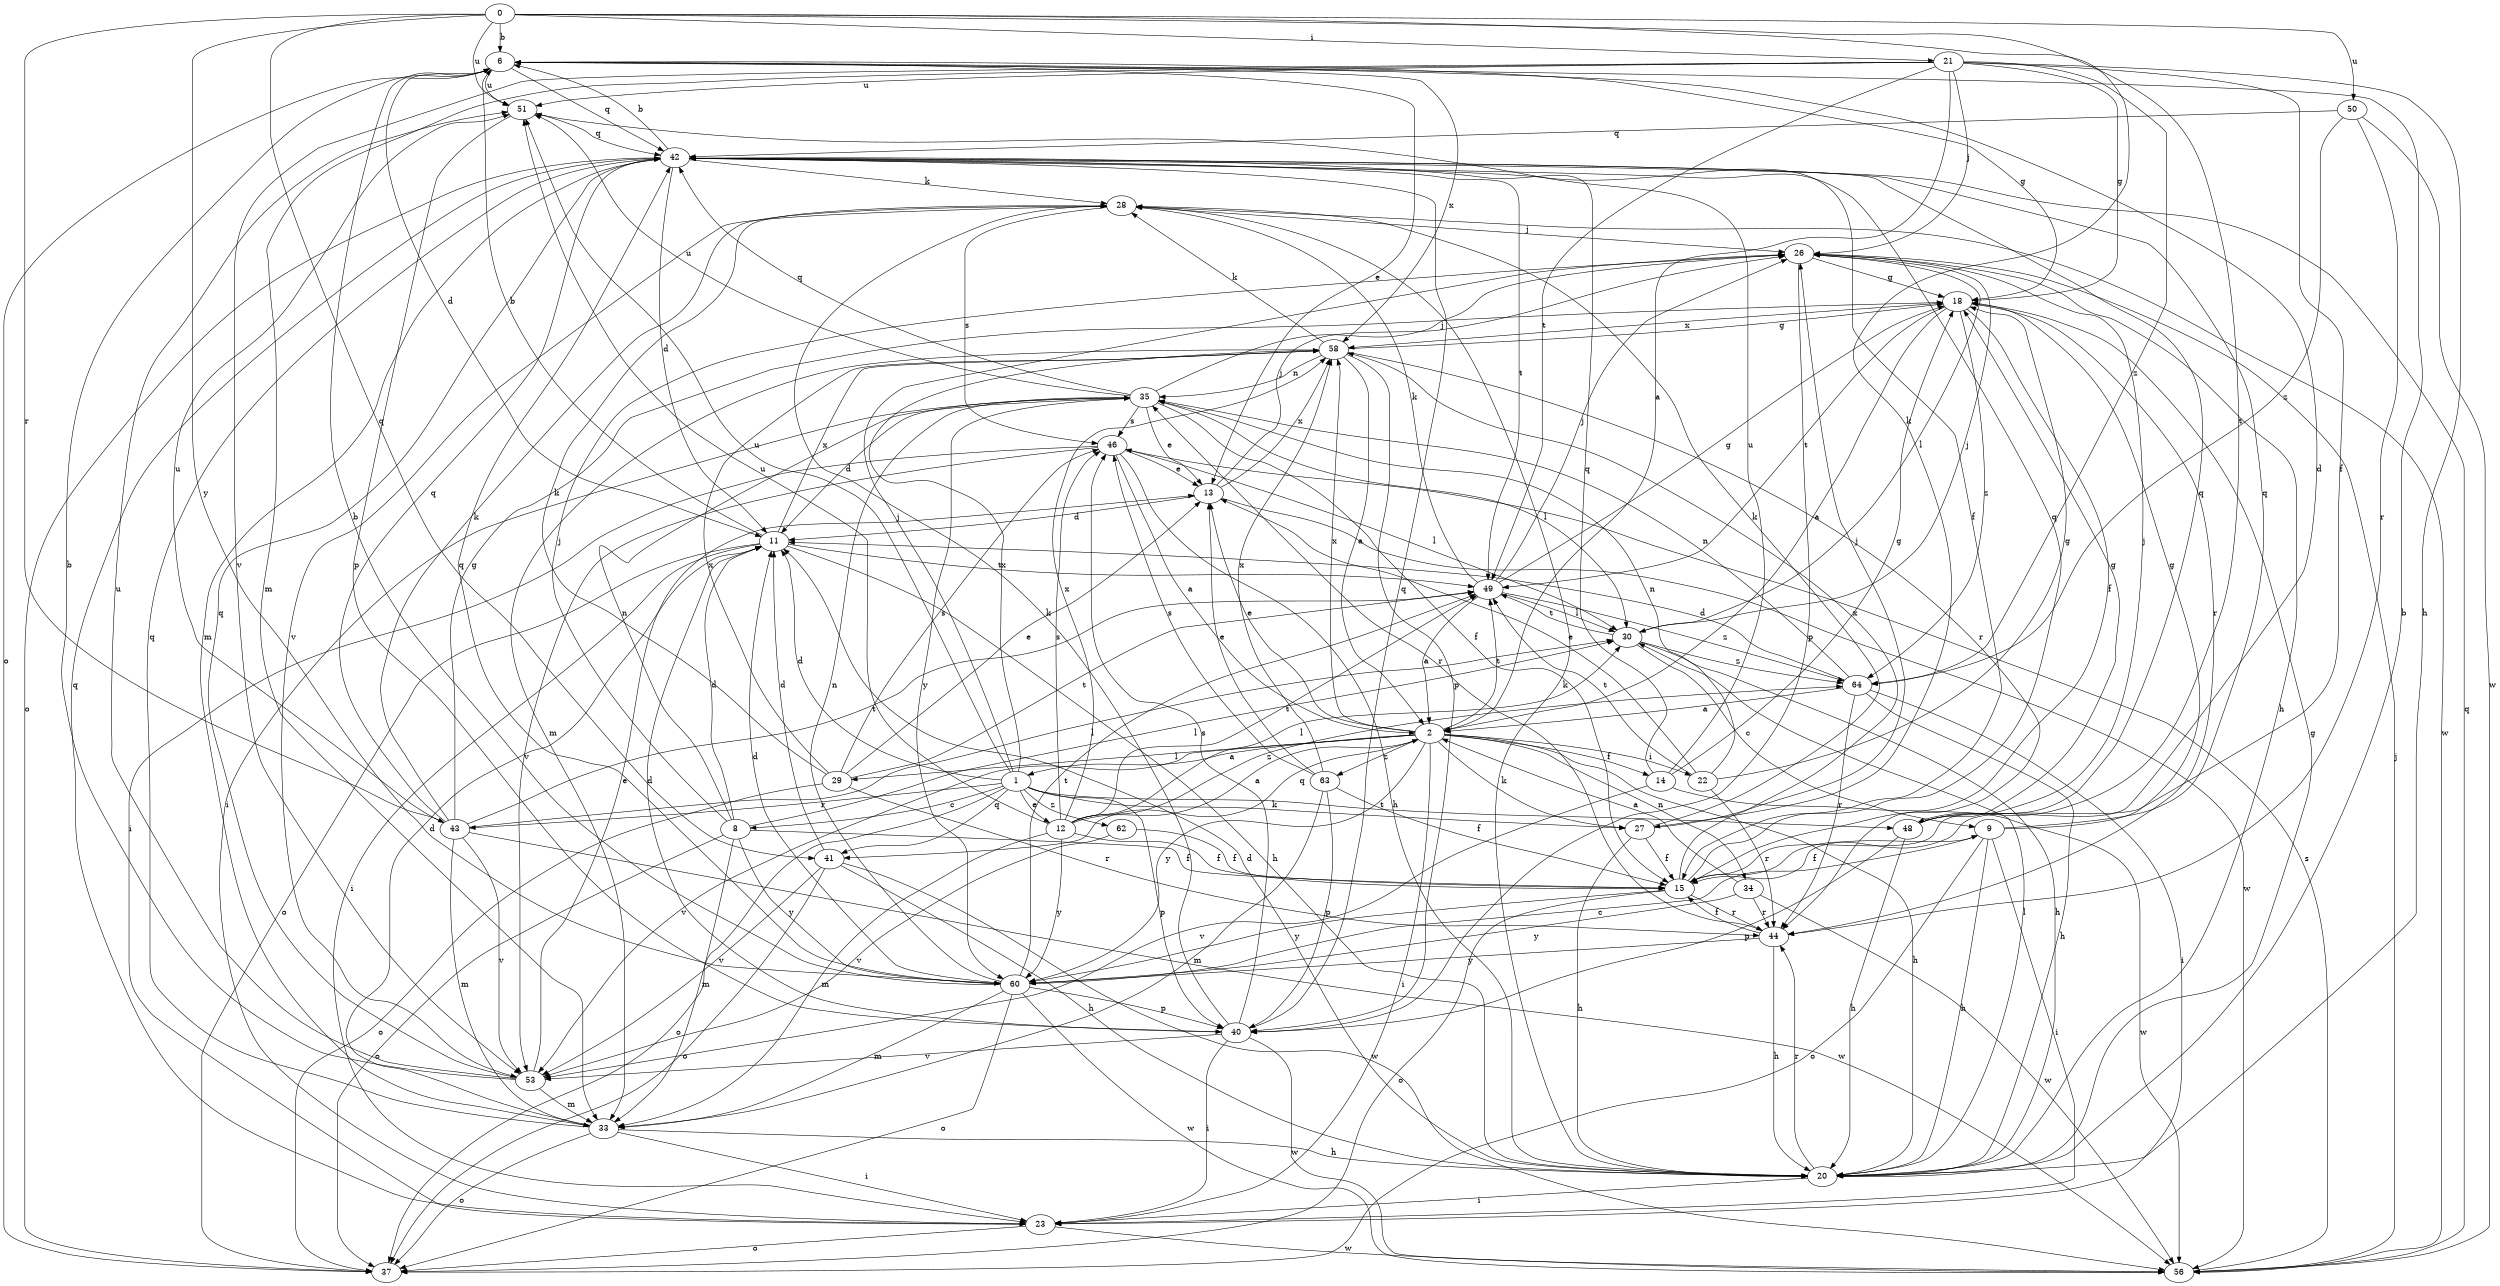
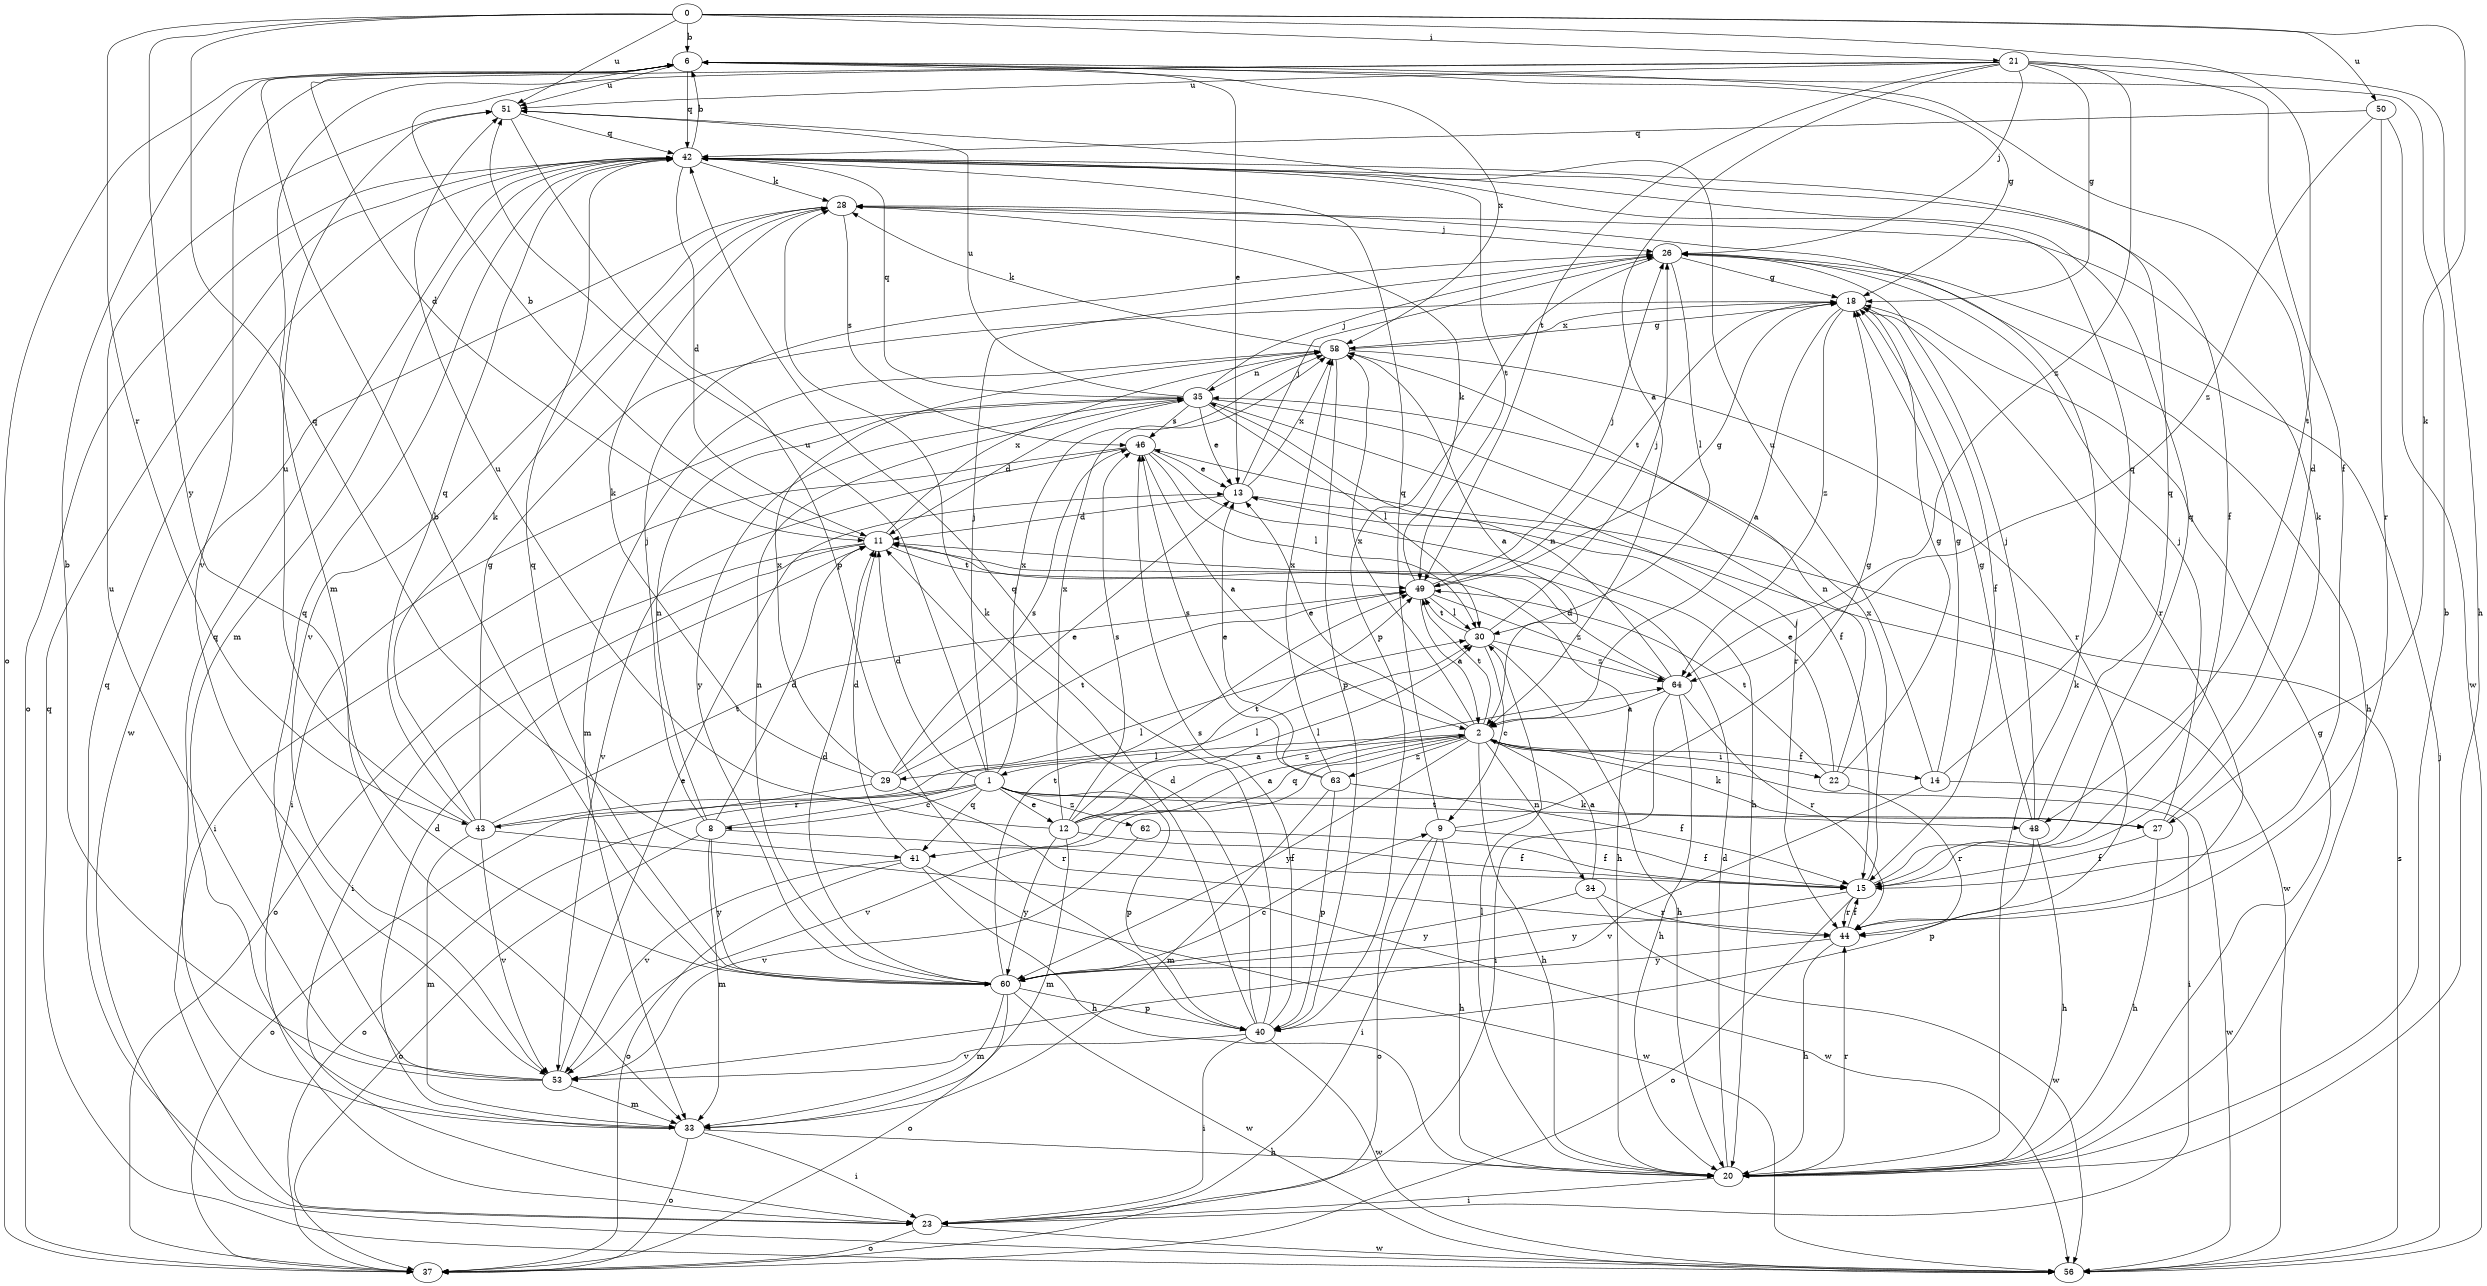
(1460, 685) -> (1685, 566)
